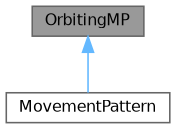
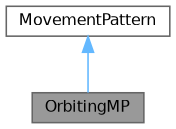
(88, 73) -> (88, 73)
